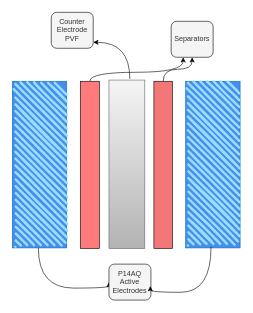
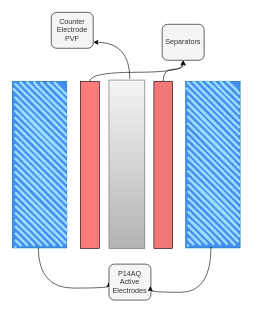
(192, 39) -> (183, 42)
